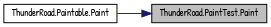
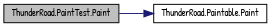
(130, 14) -> (131, 14)
